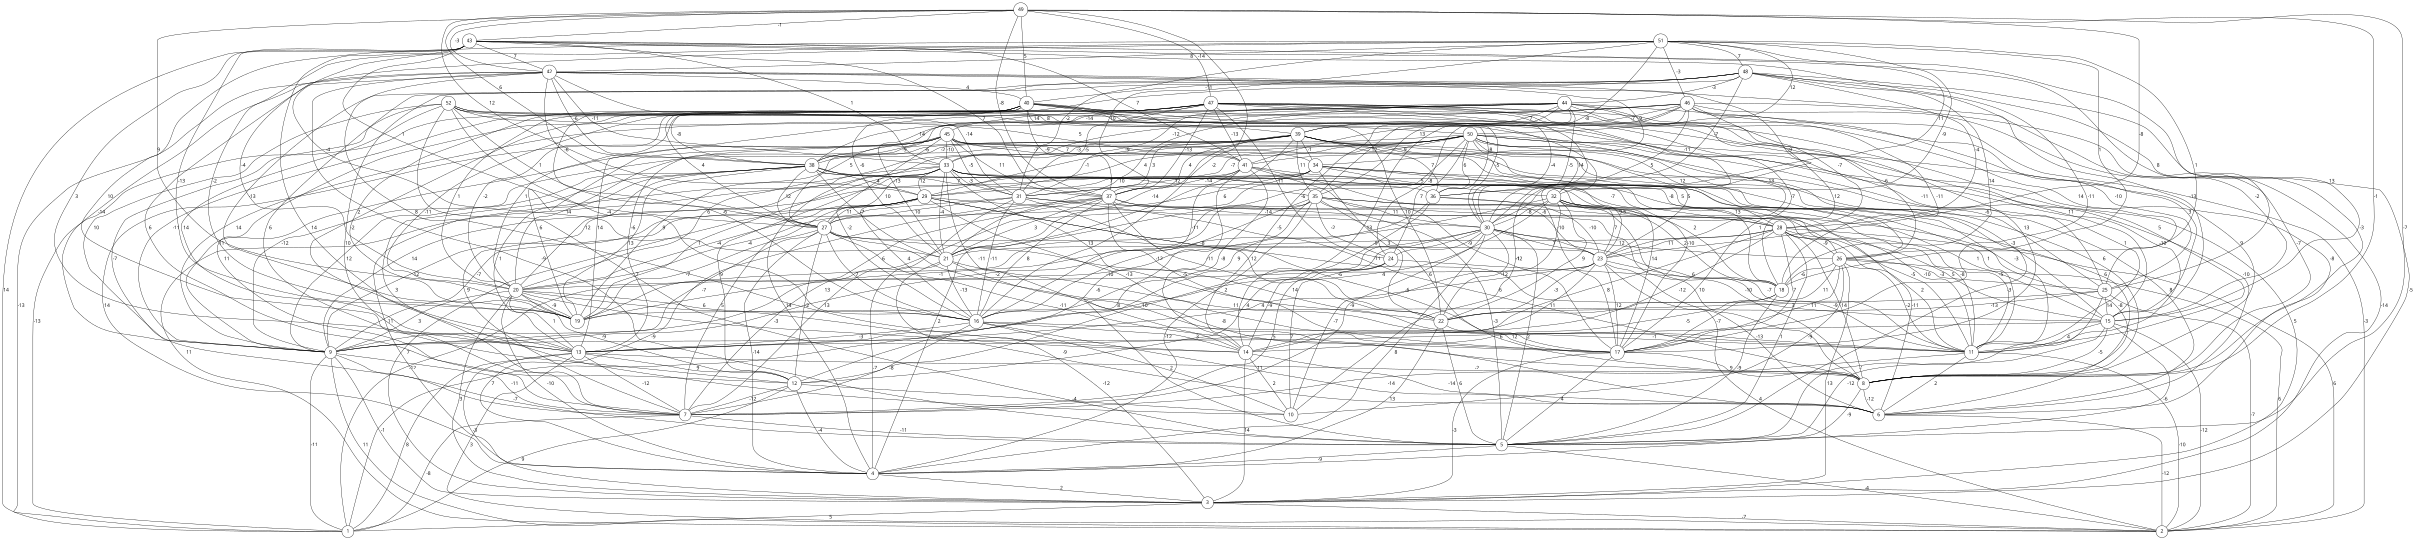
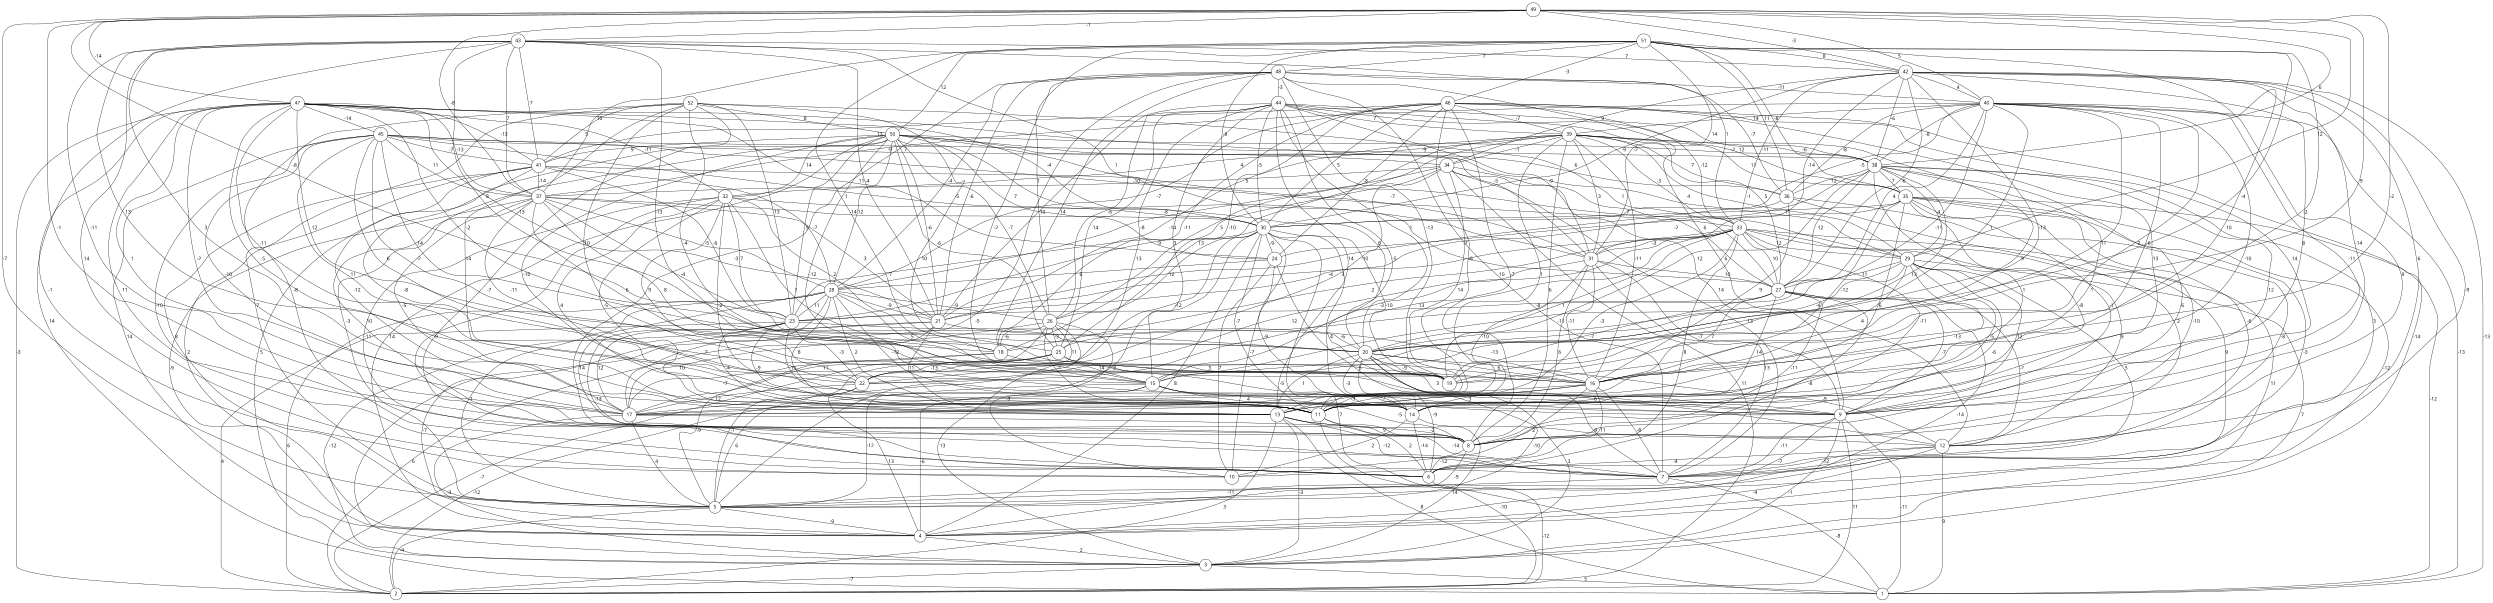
(1597, 272) -> (1053, 275)
